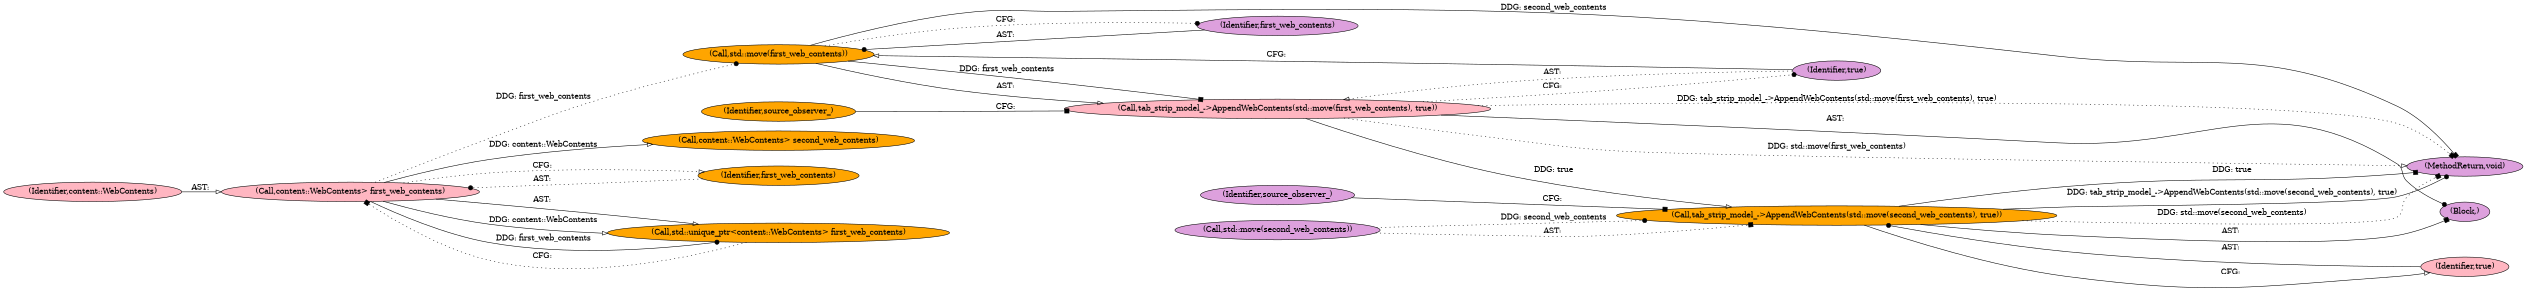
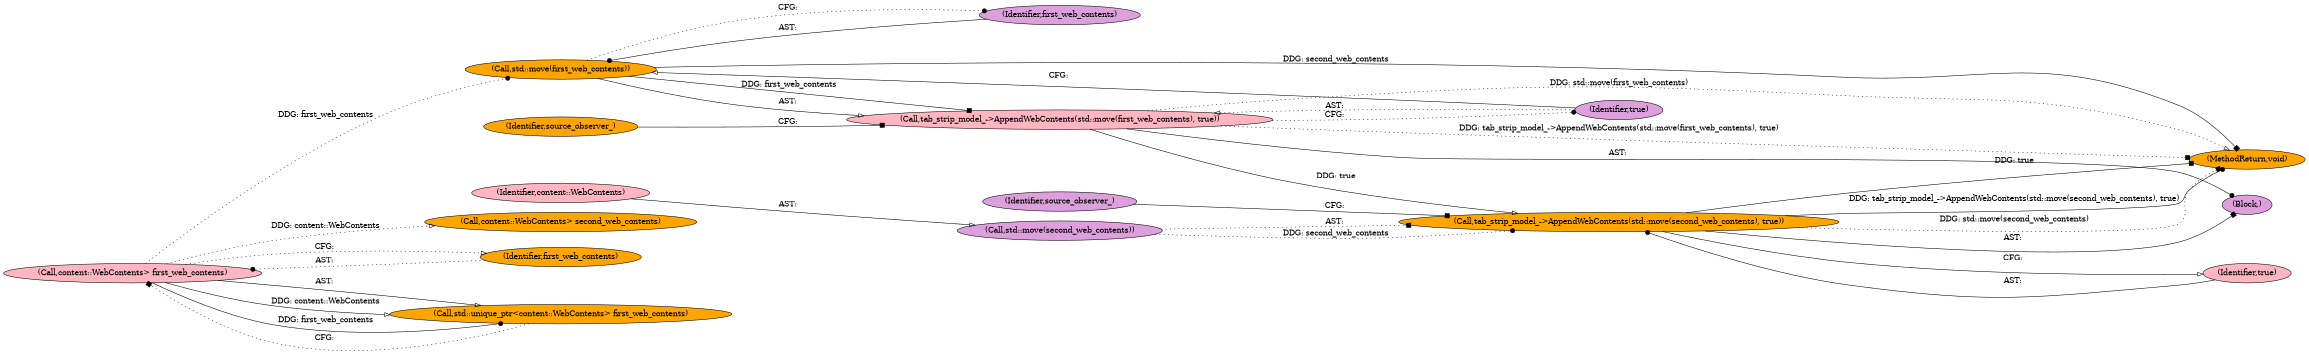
(515, 156) -> (297, 237)
(2465, 167) -> (2247, 160)
(199, 192) -> (800, 213)
